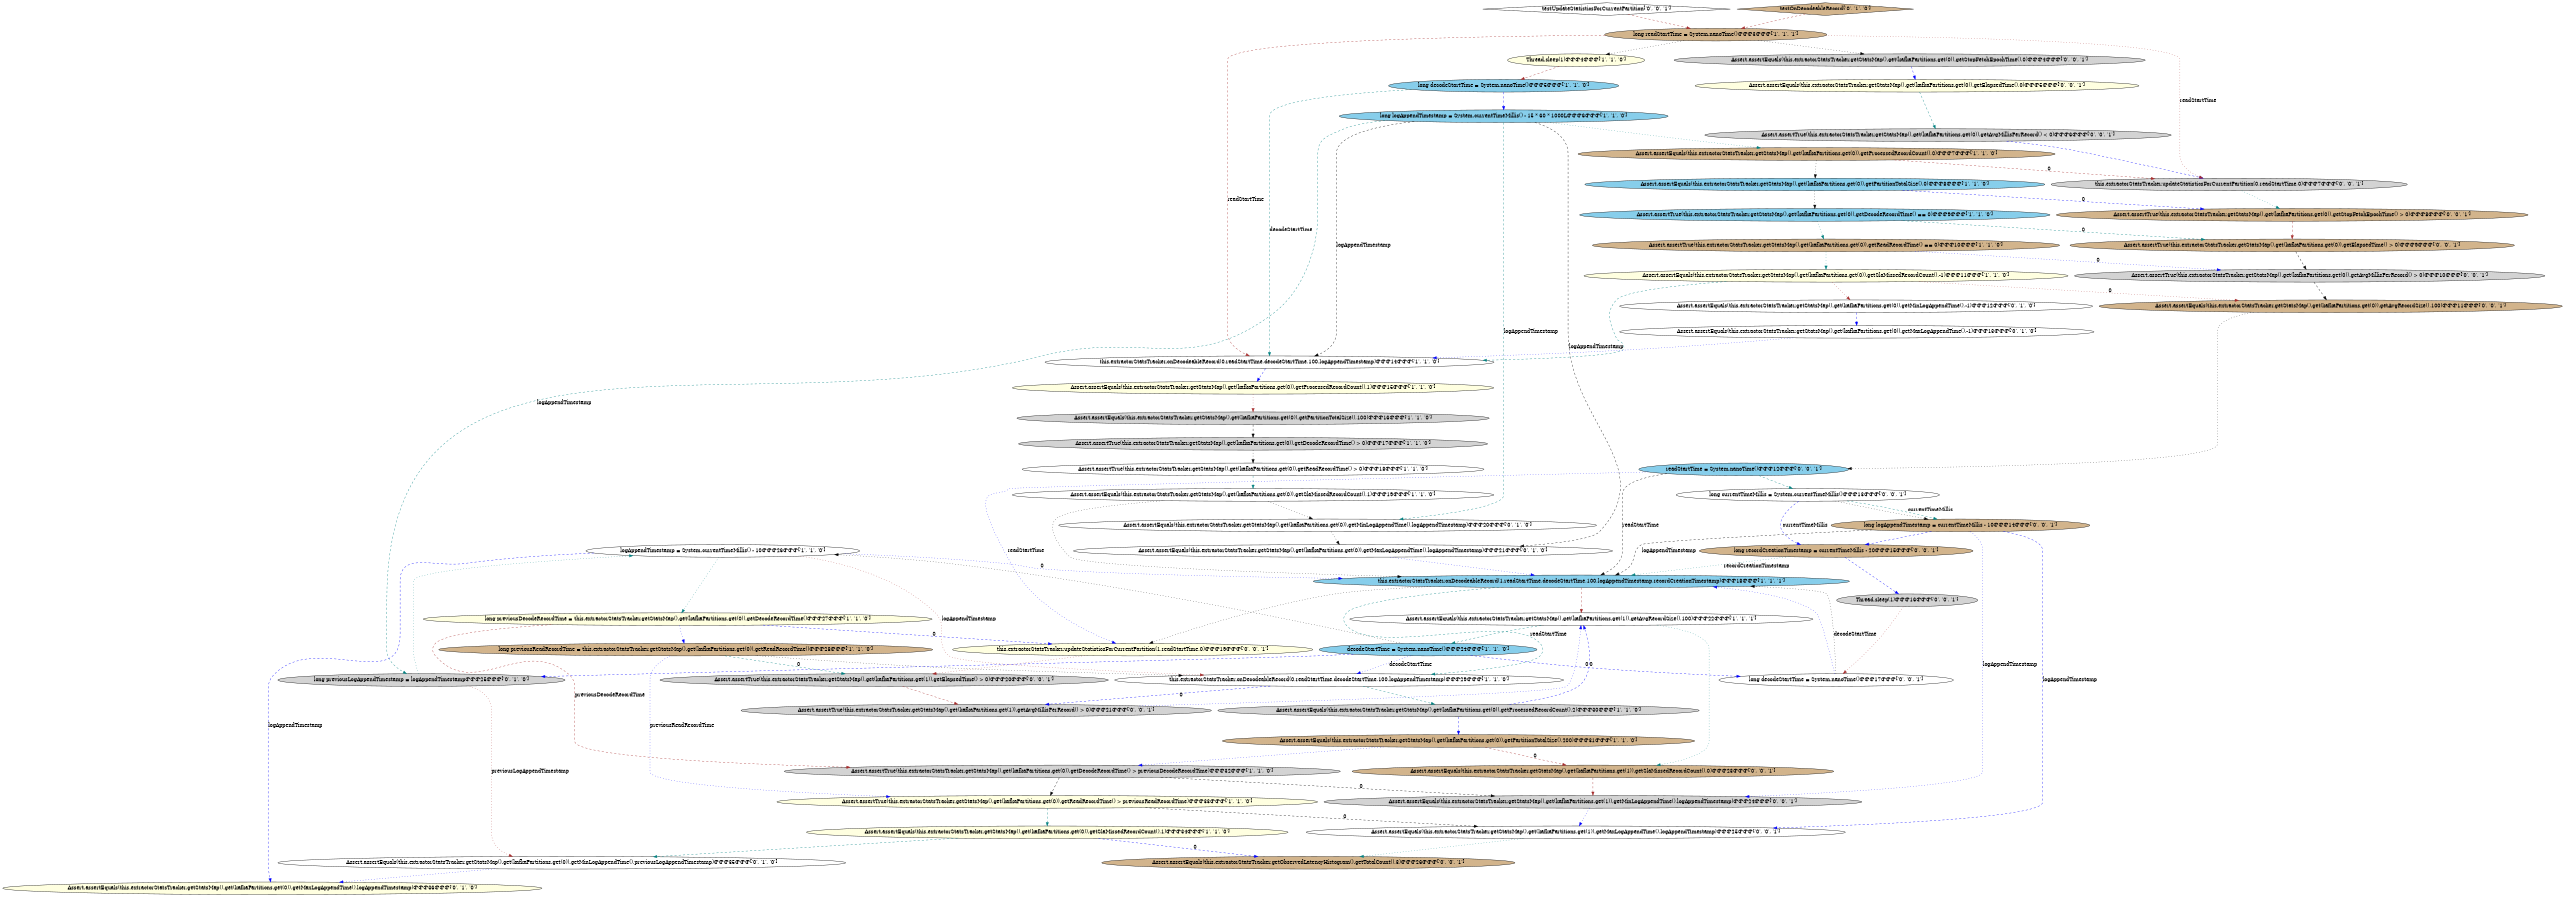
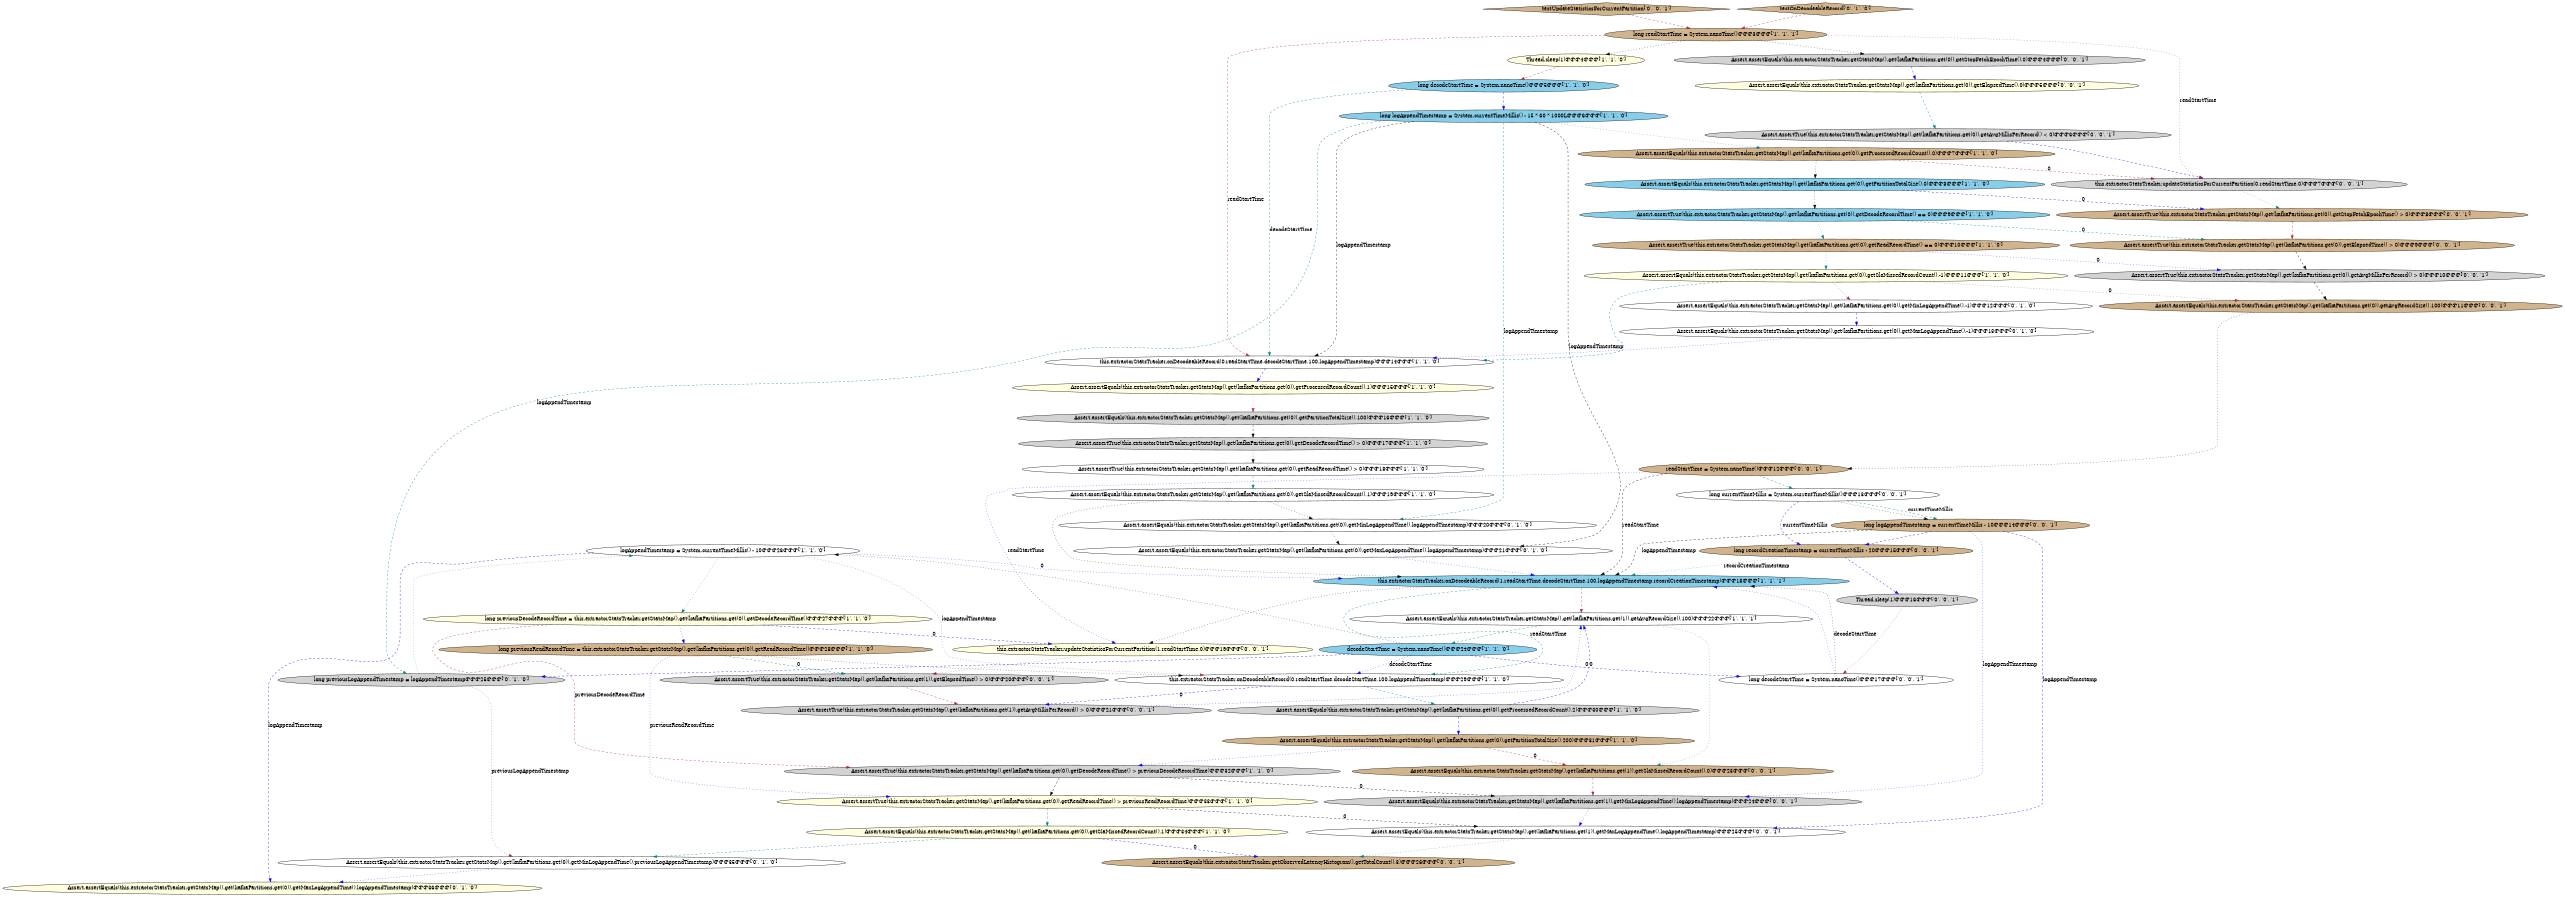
(1607, 9) -> (1607, 9)
(1744, 469) -> (1744, 469)
